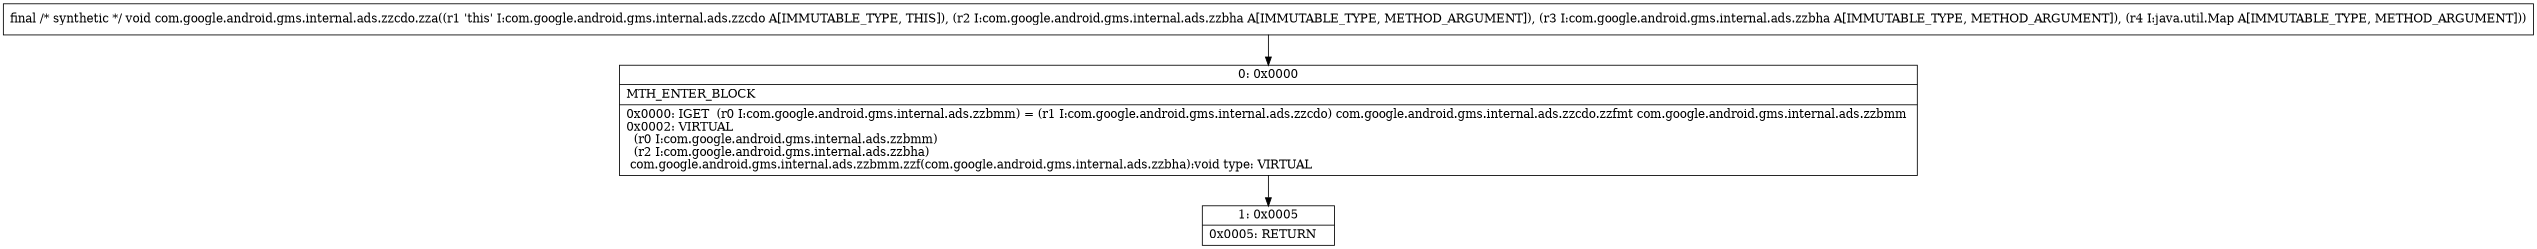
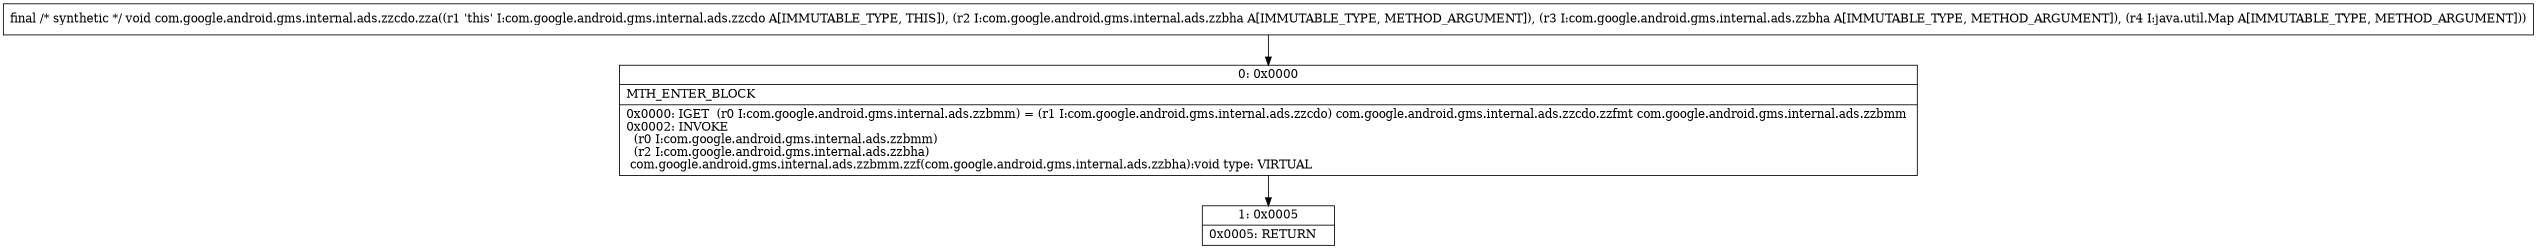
(683, 127) -> (681, 127)
